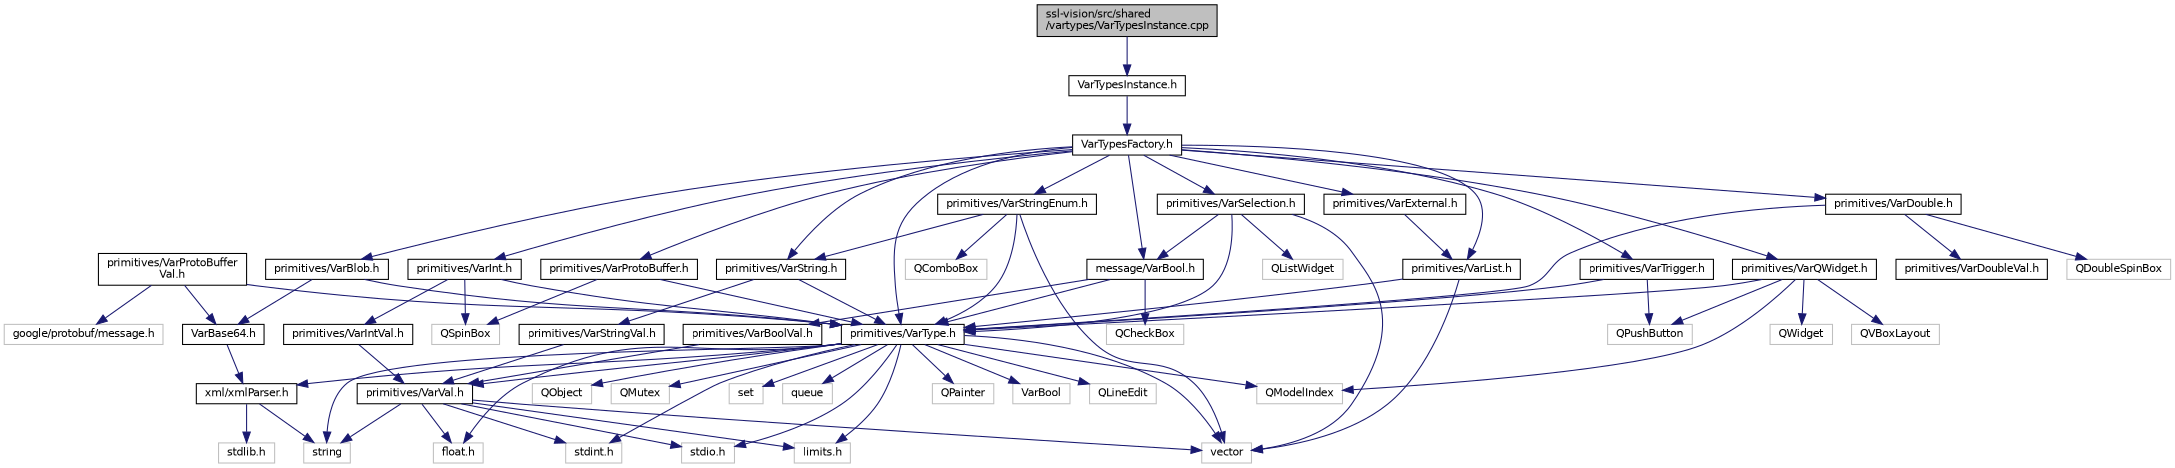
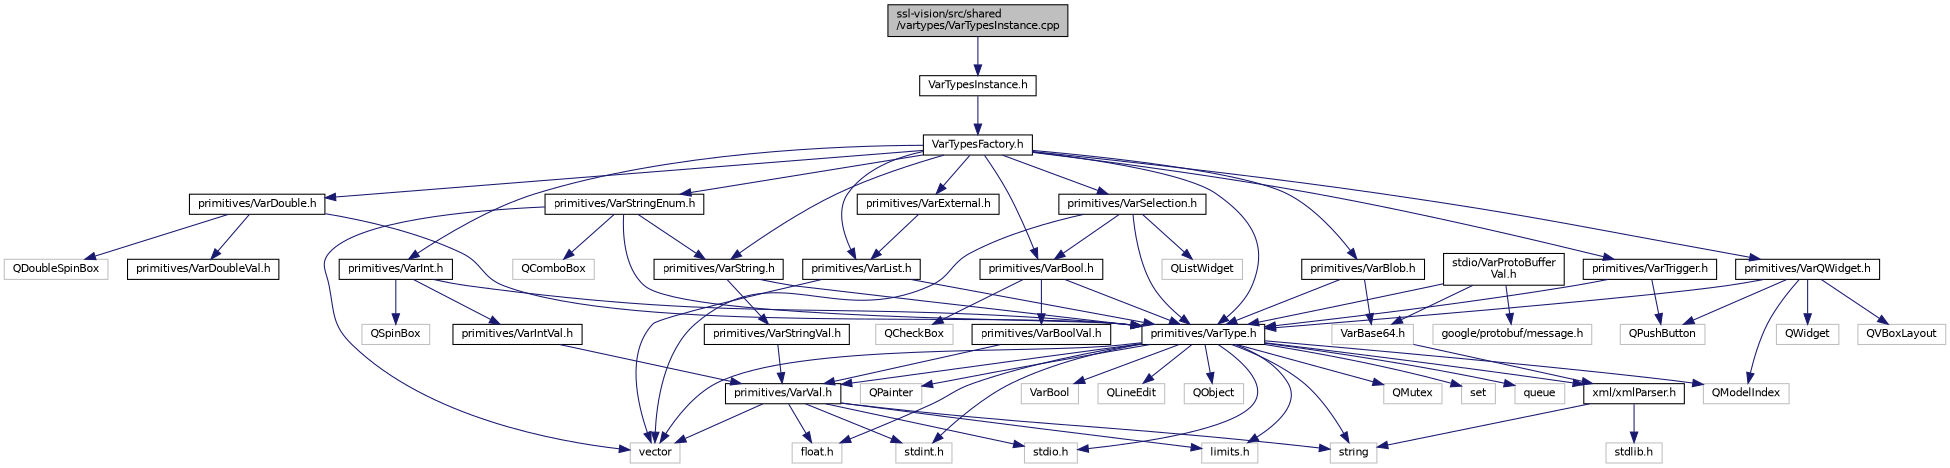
(173, 269) -> (1504, 269)
(619, 269) -> none
(1145, 269) -> (1041, 269)
(223, 334) -> (1373, 334)
